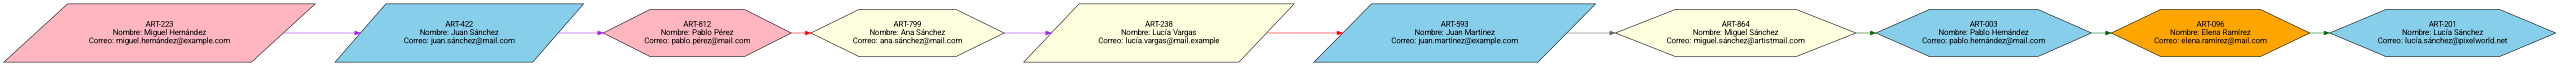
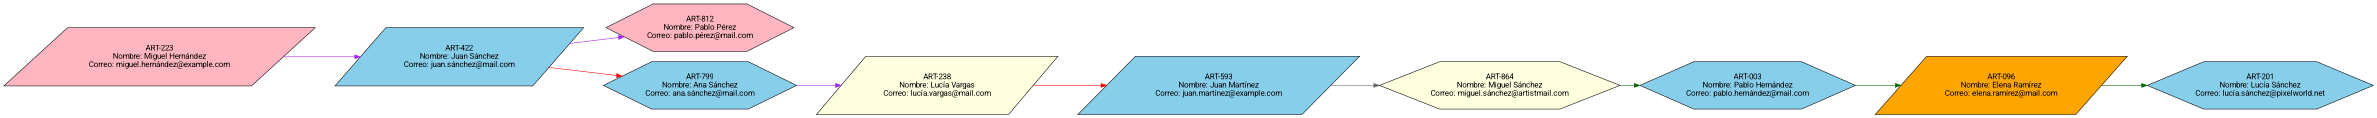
(798, 33) -> (583, 71)
(907, 33) -> (700, 85)
(1159, 33) -> (937, 85)
(2211, 33) -> (2001, 85)
